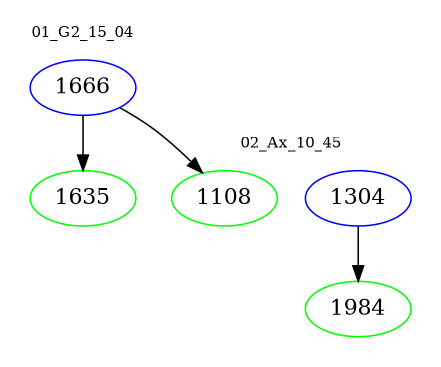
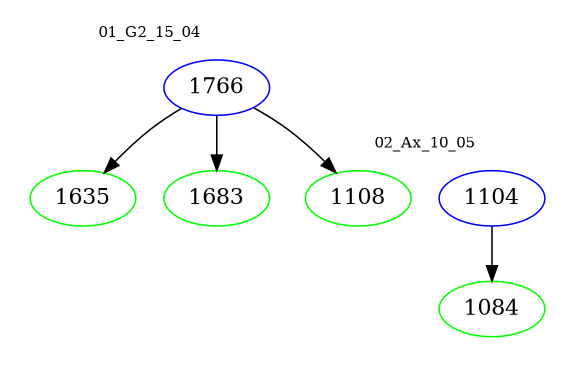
(83, 88) -> (217, 88)
(291, 144) -> (425, 144)
none -> (217, 198)
(358, 198) -> (492, 198)
(358, 309) -> (492, 309)
